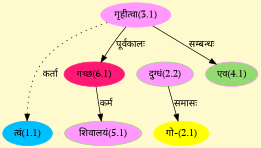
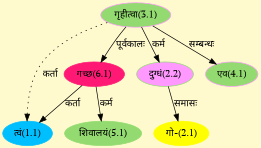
(136, 15) -> (136, 15)
none -> (149, 42)
none -> (63, 102)
(103, 133) -> (103, 133)
